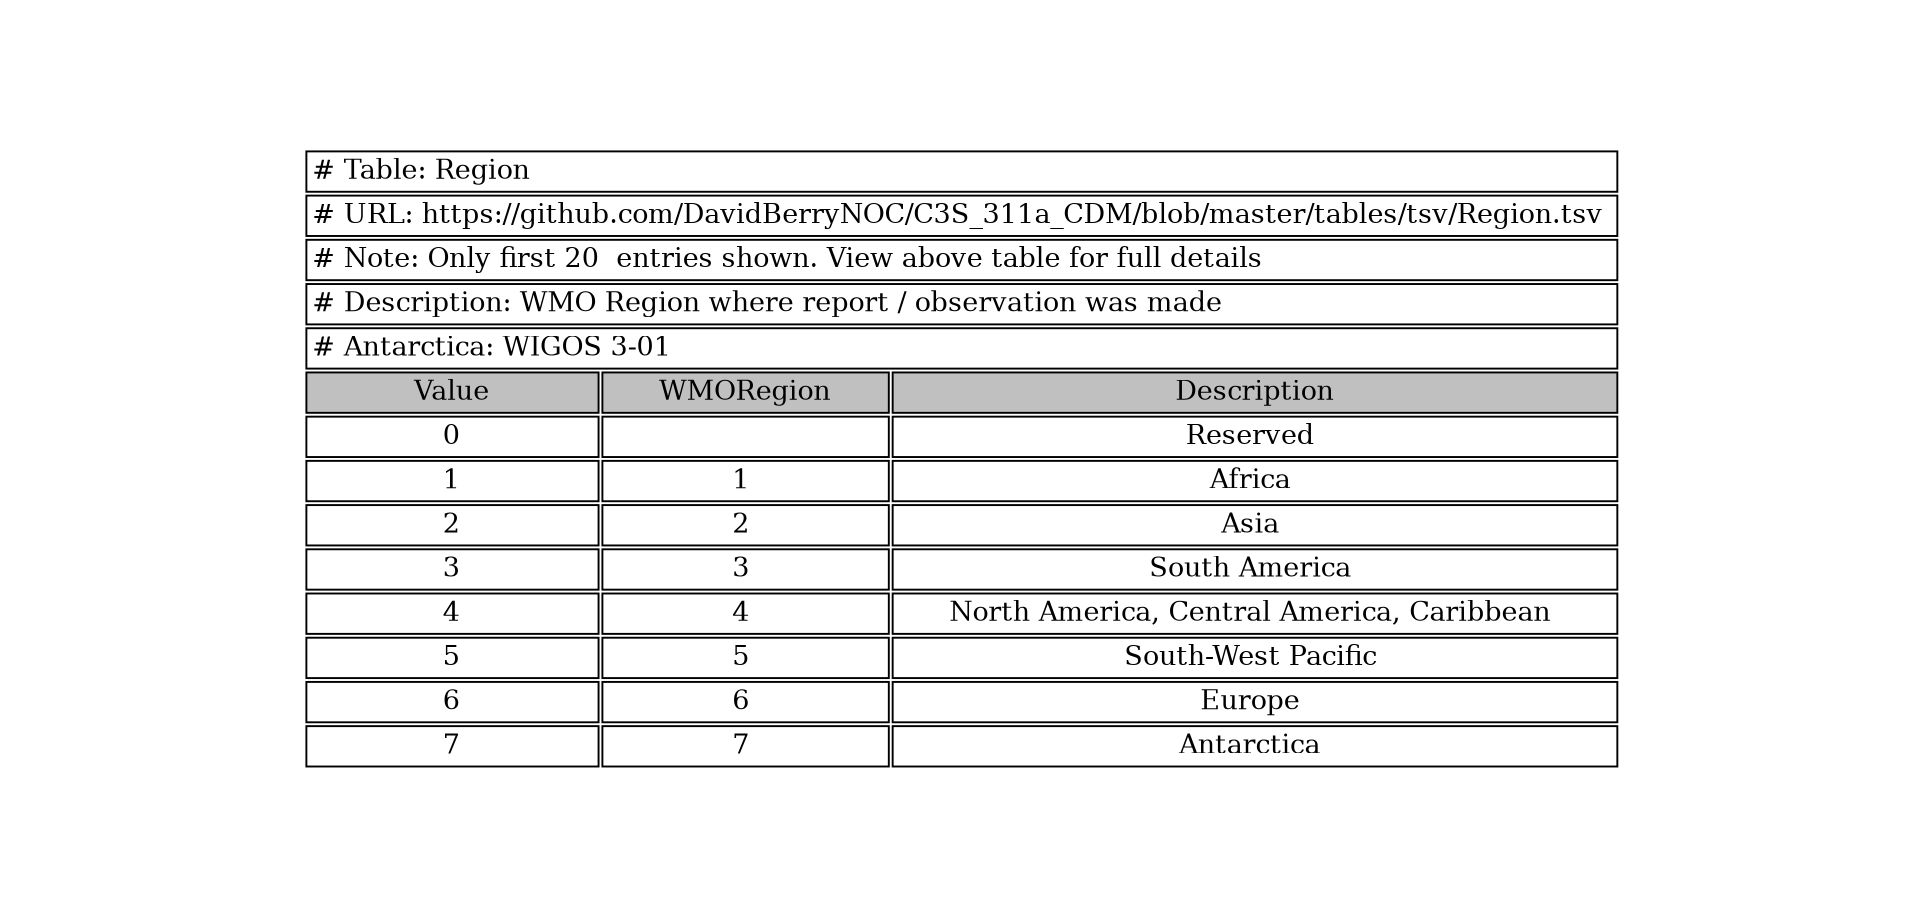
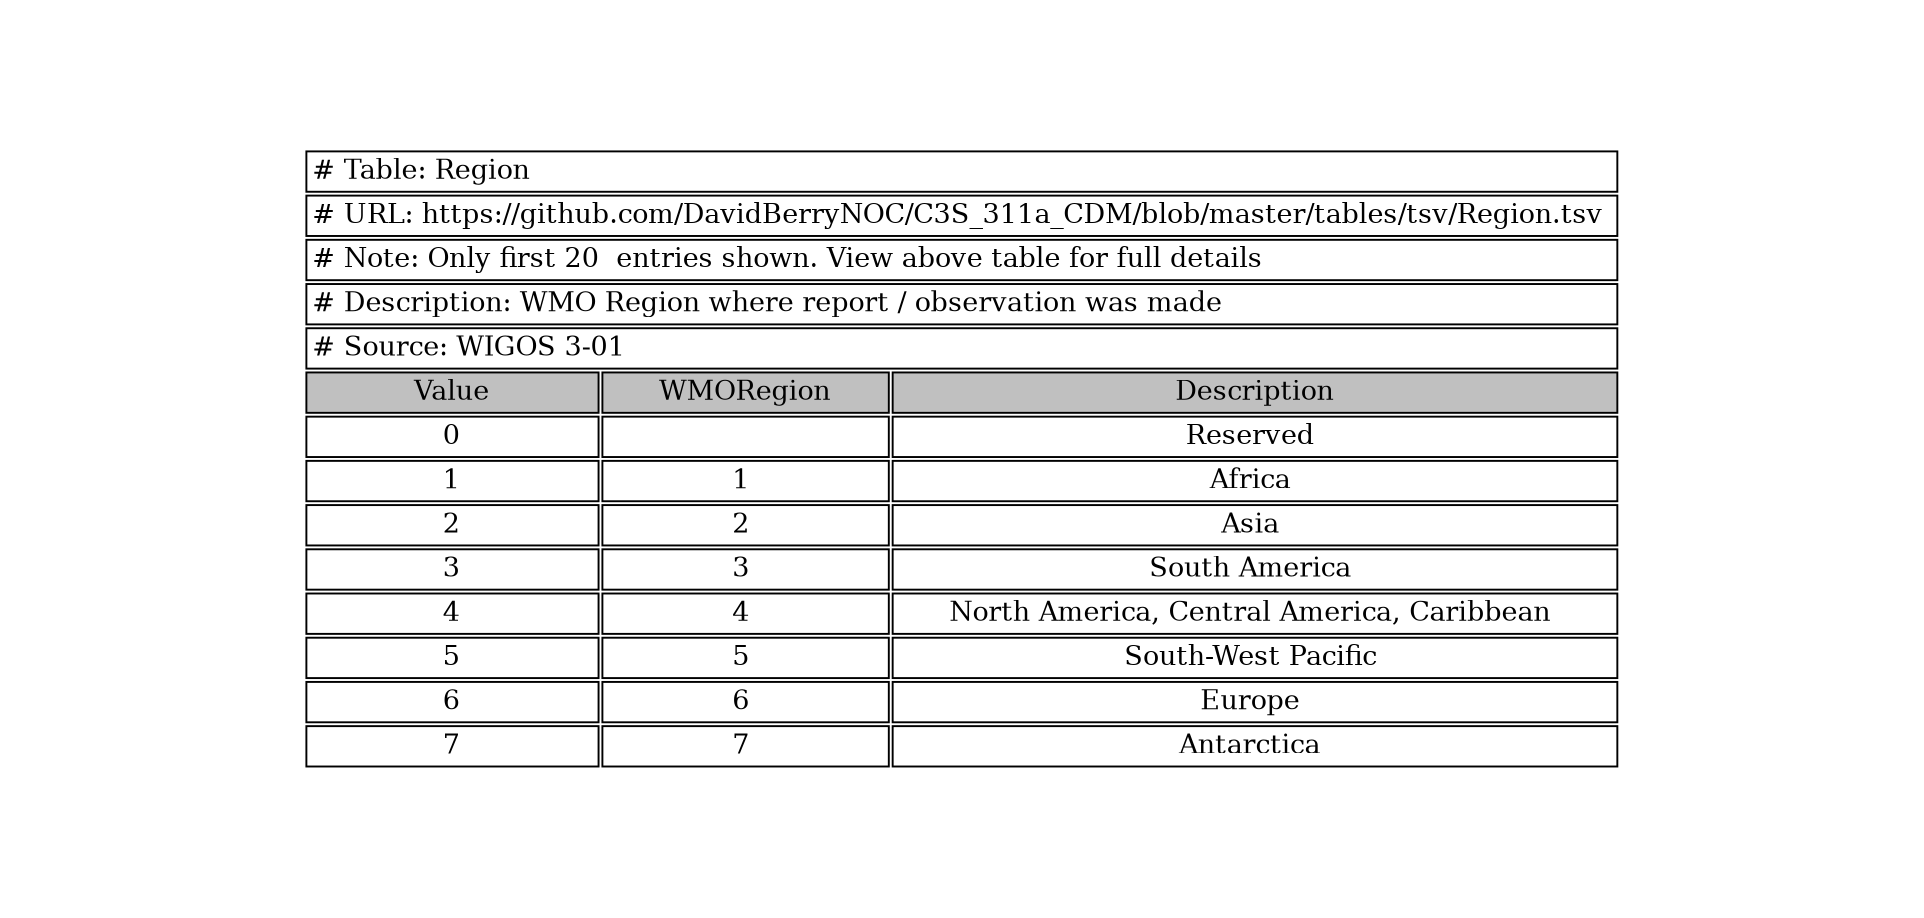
(492, 347) -> (469, 347)
